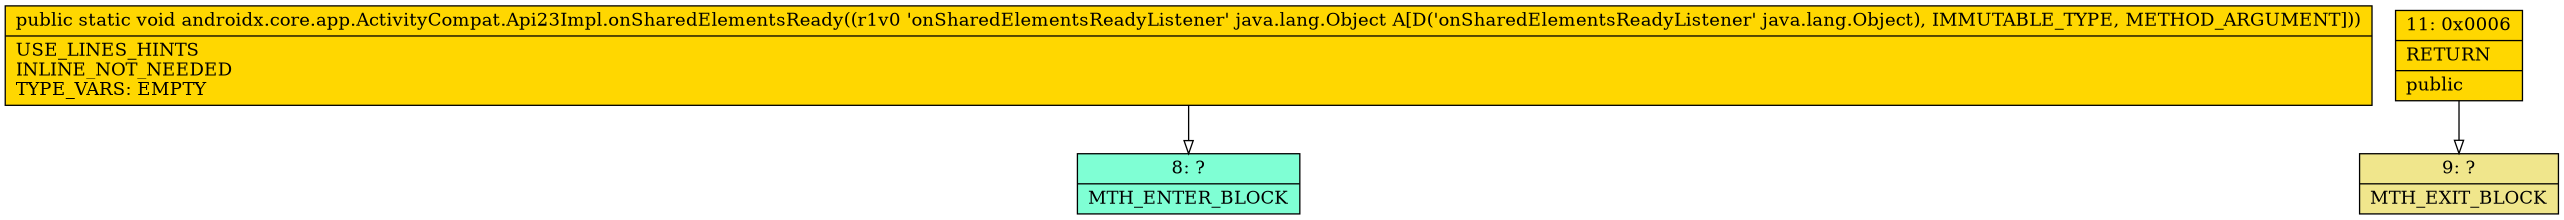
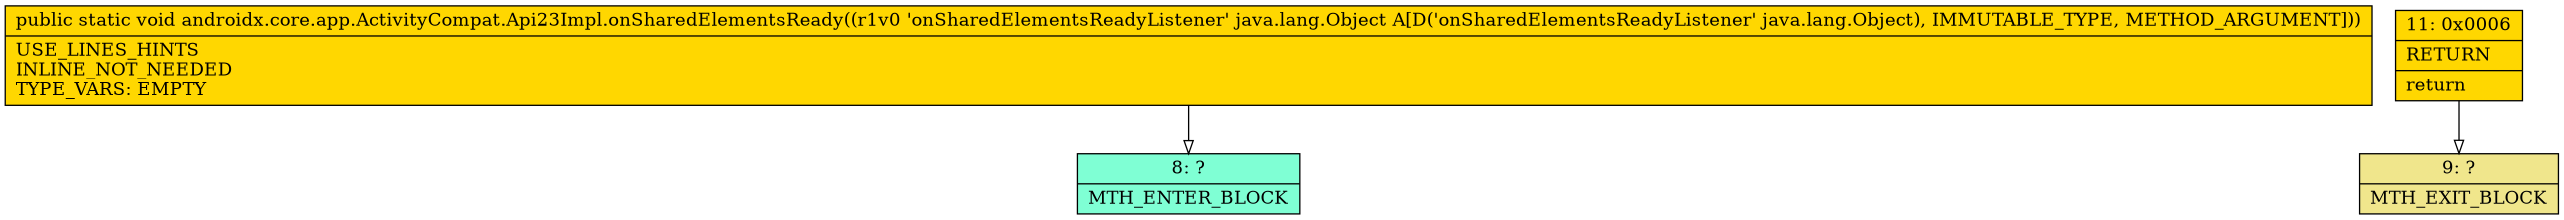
(2435, 85) -> (2436, 85)
